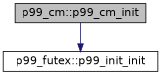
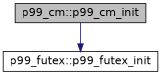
(81, 61) -> (81, 61)
